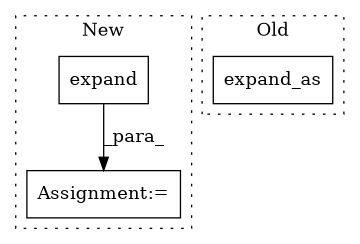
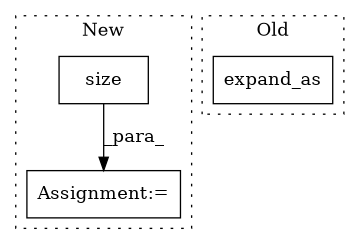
(104, 80) -> (104, 80)
